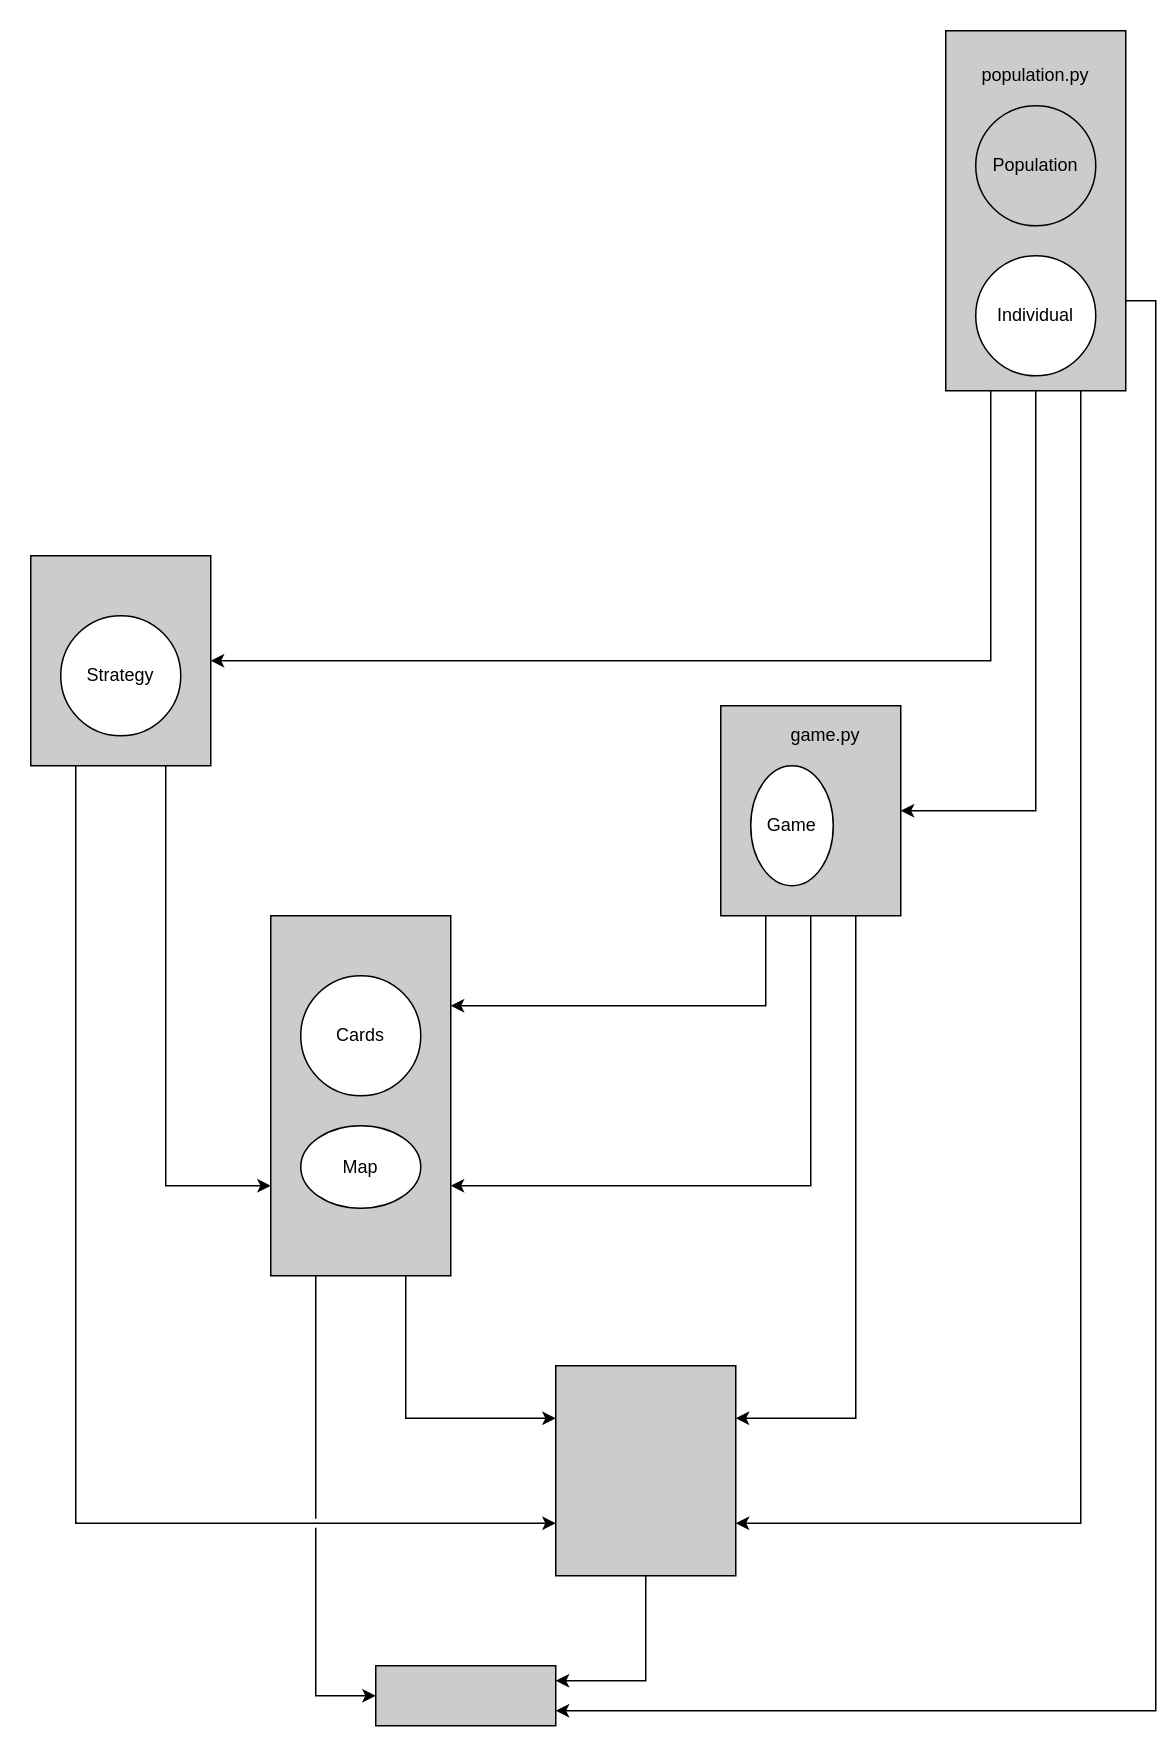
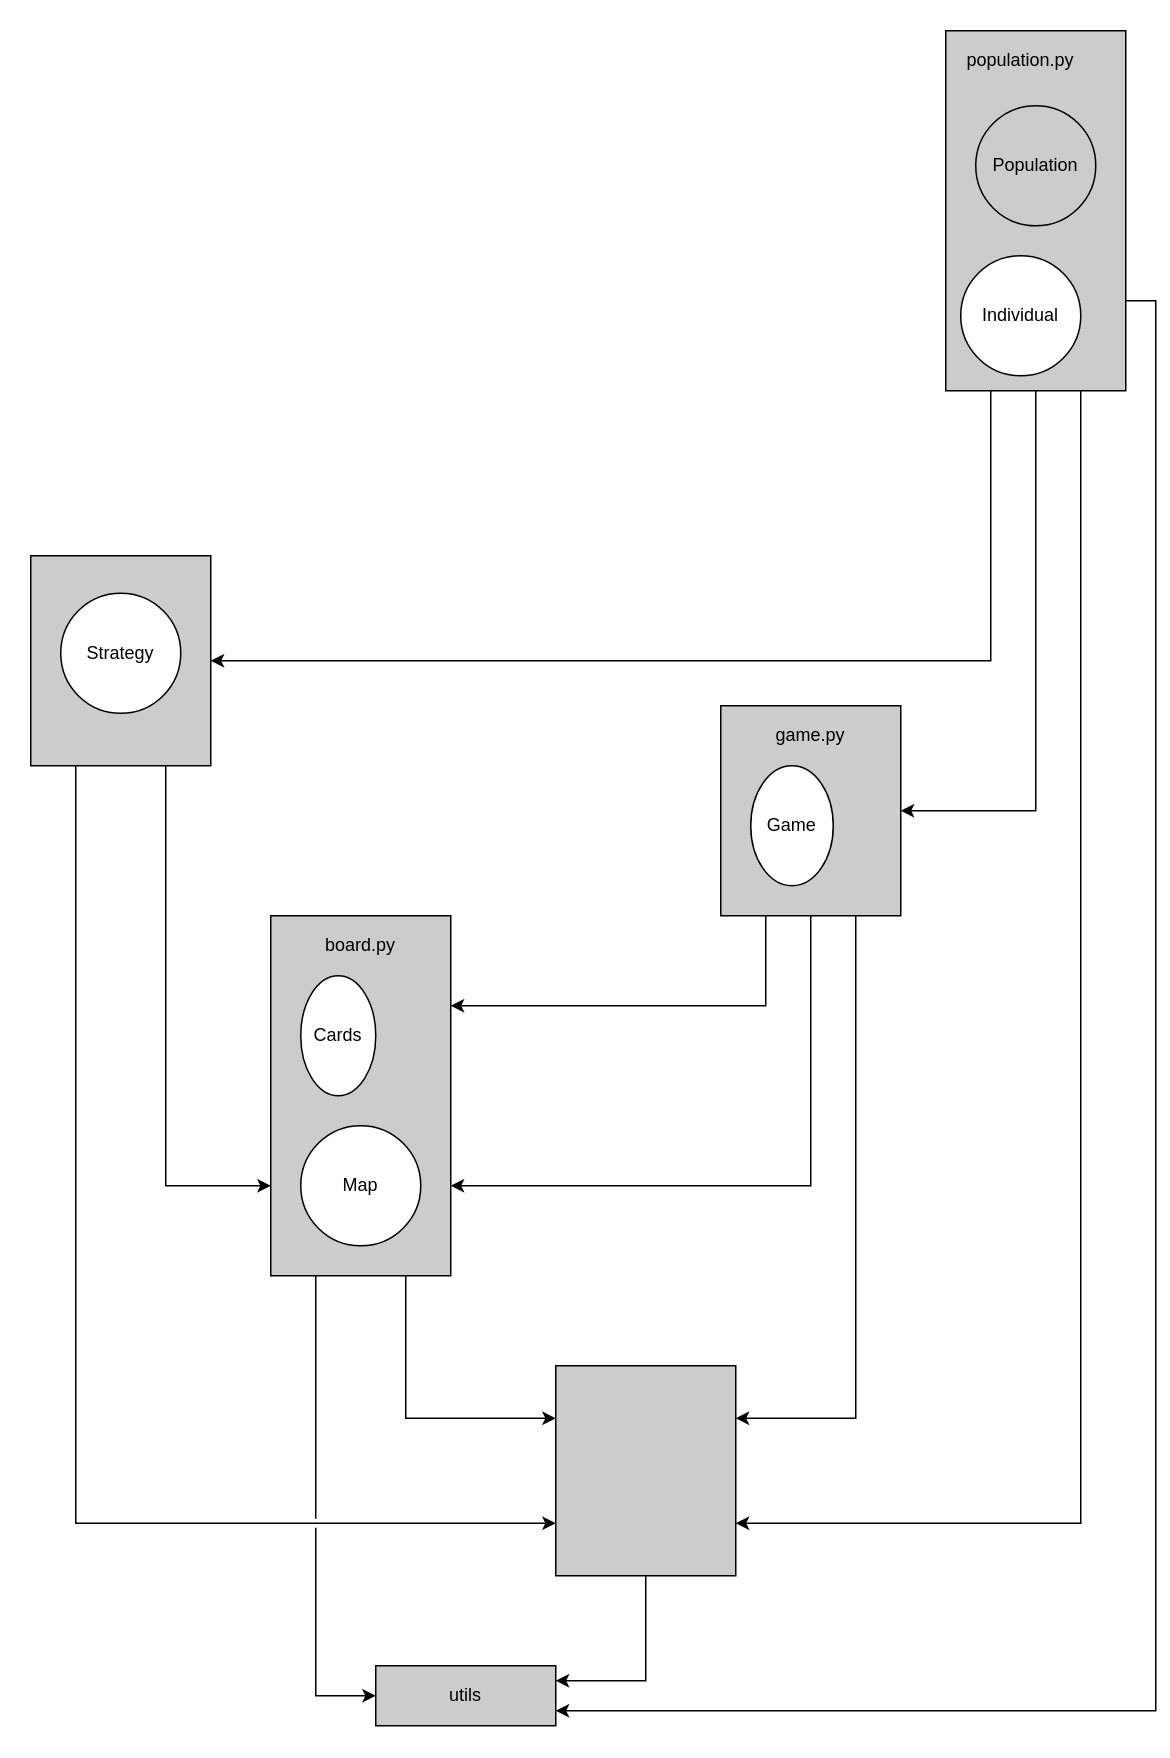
(1036, 76) -> (1021, 61)
(1036, 316) -> (1021, 316)
(121, 676) -> (121, 653)
(826, 736) -> (811, 736)
none -> (361, 946)
(361, 1036) -> (338, 1036)
(361, 1167) -> (361, 1186)
none -> (466, 1696)
